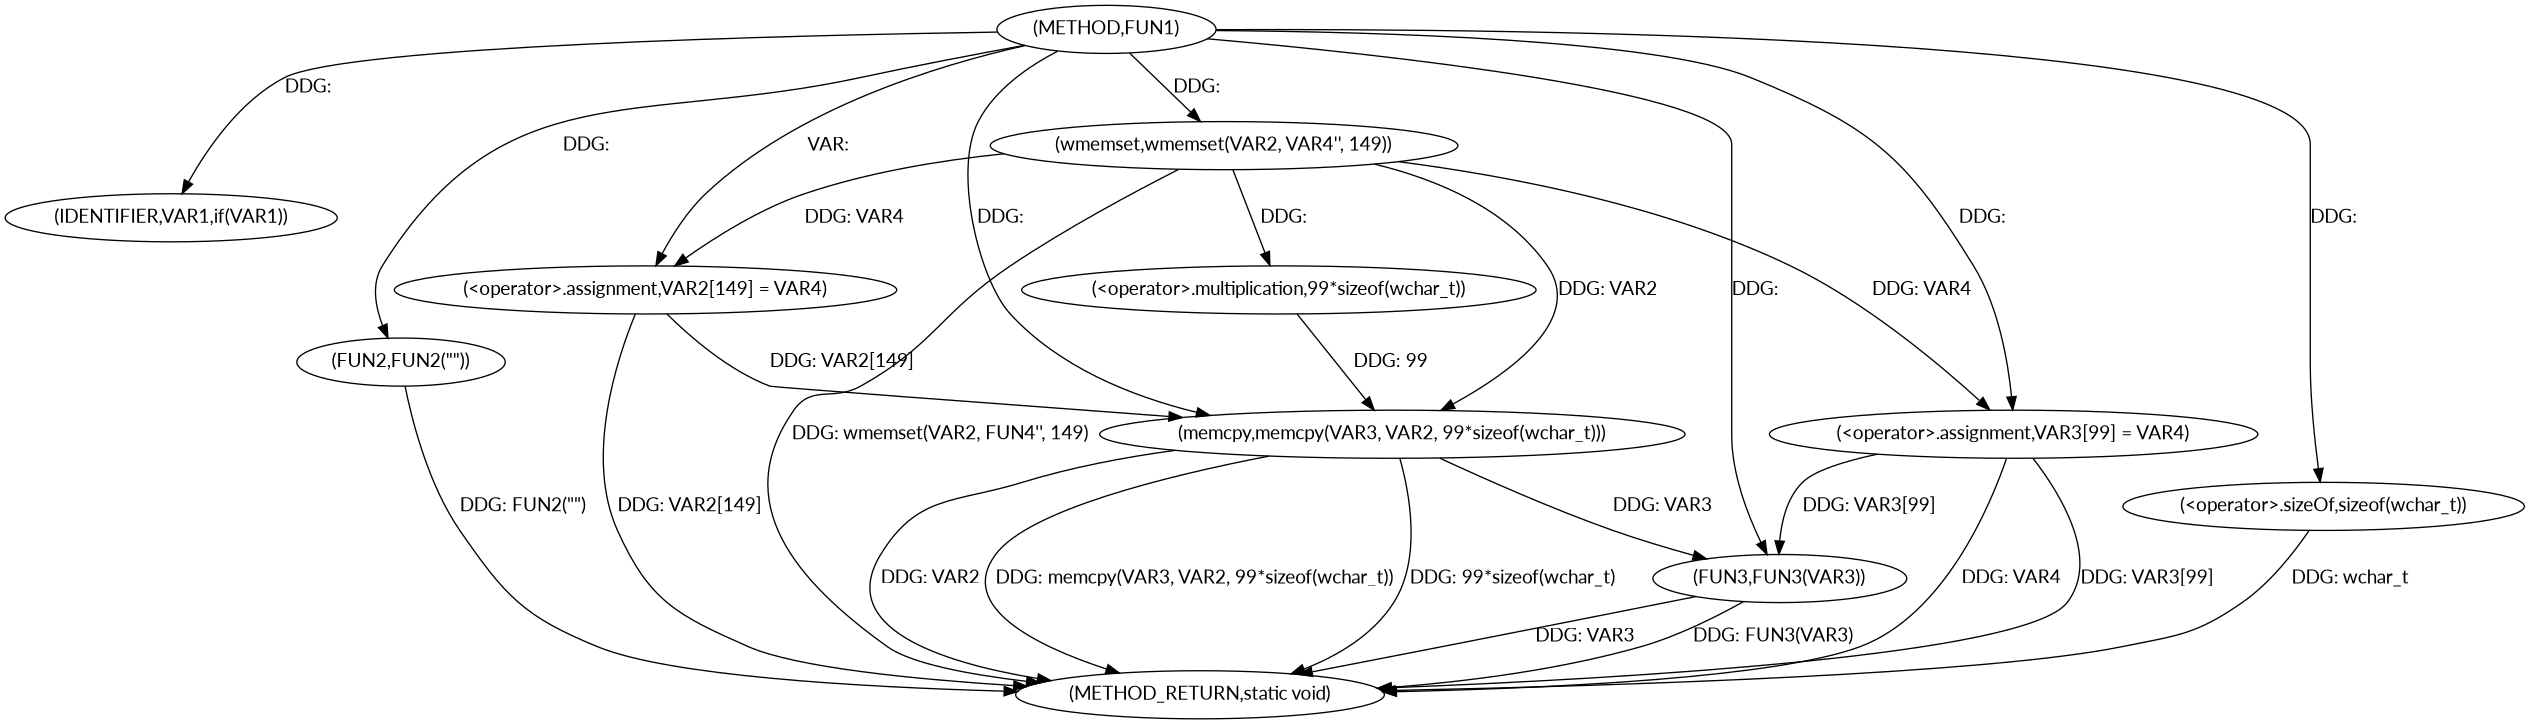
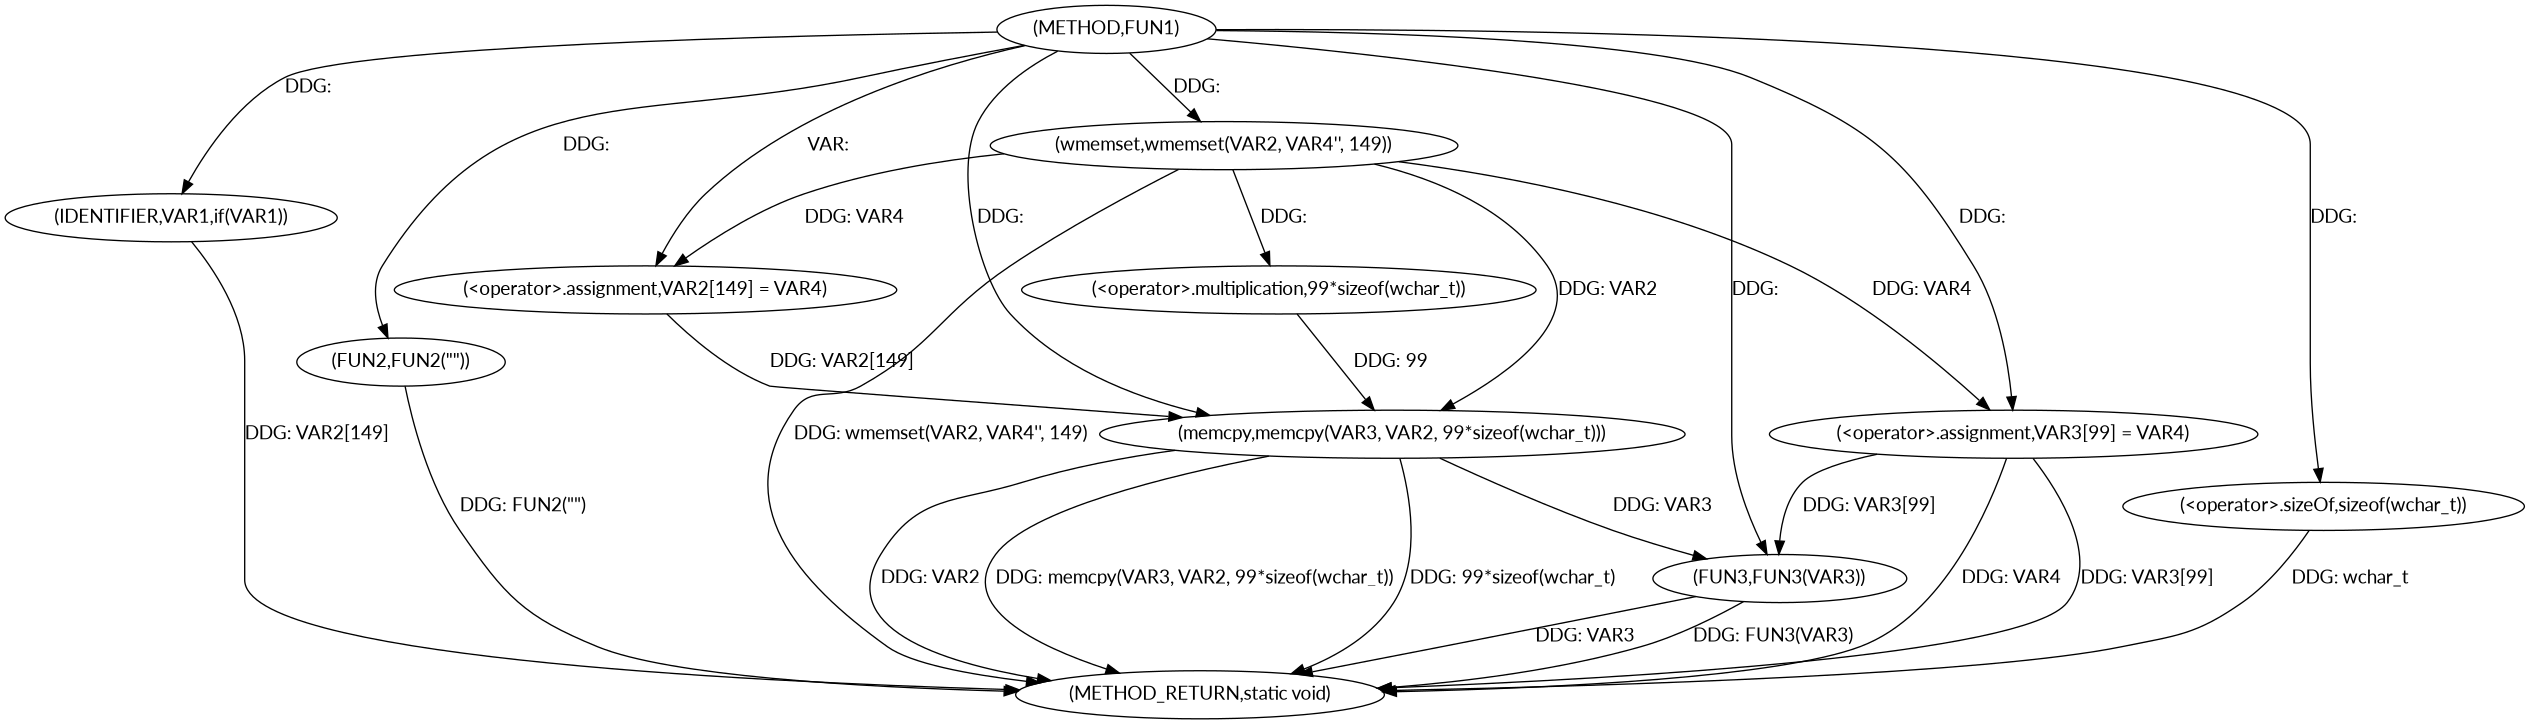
(941, 434) -> (941, 434)
(688, 617) -> (441, 650)
